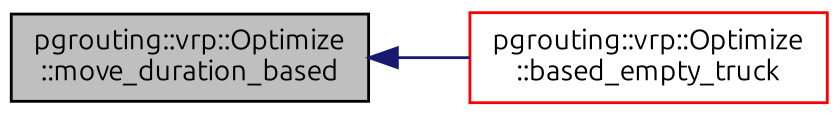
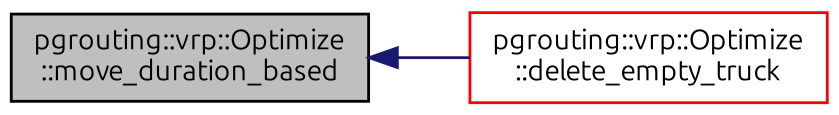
(649, 58) -> (649, 58)
